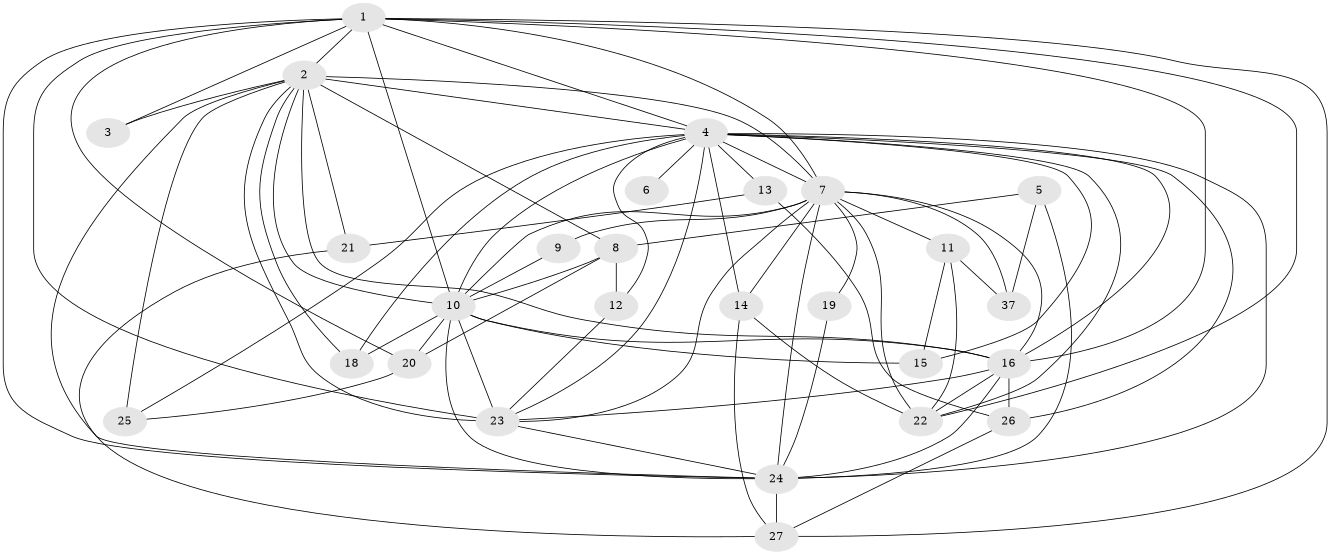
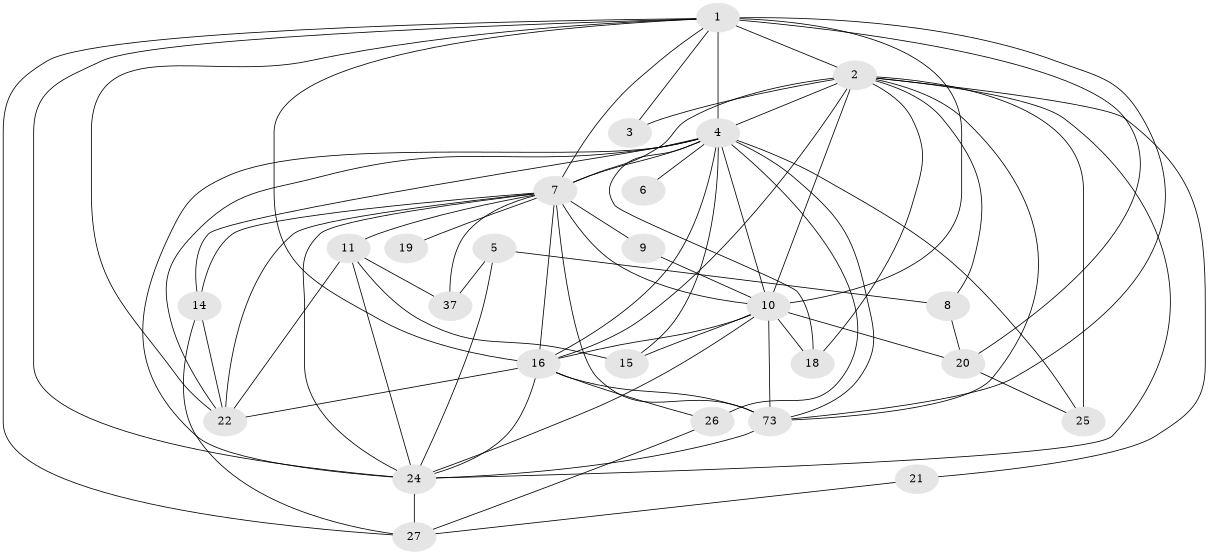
(765, 191) -> none
(537, 281) -> none
(616, 306) -> none
(811, 391) -> (381, 364)
(498, 422) -> (770, 422)
